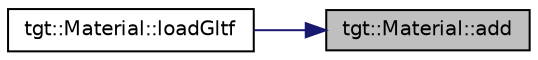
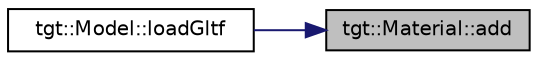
(131, 30) -> (131, 30)
